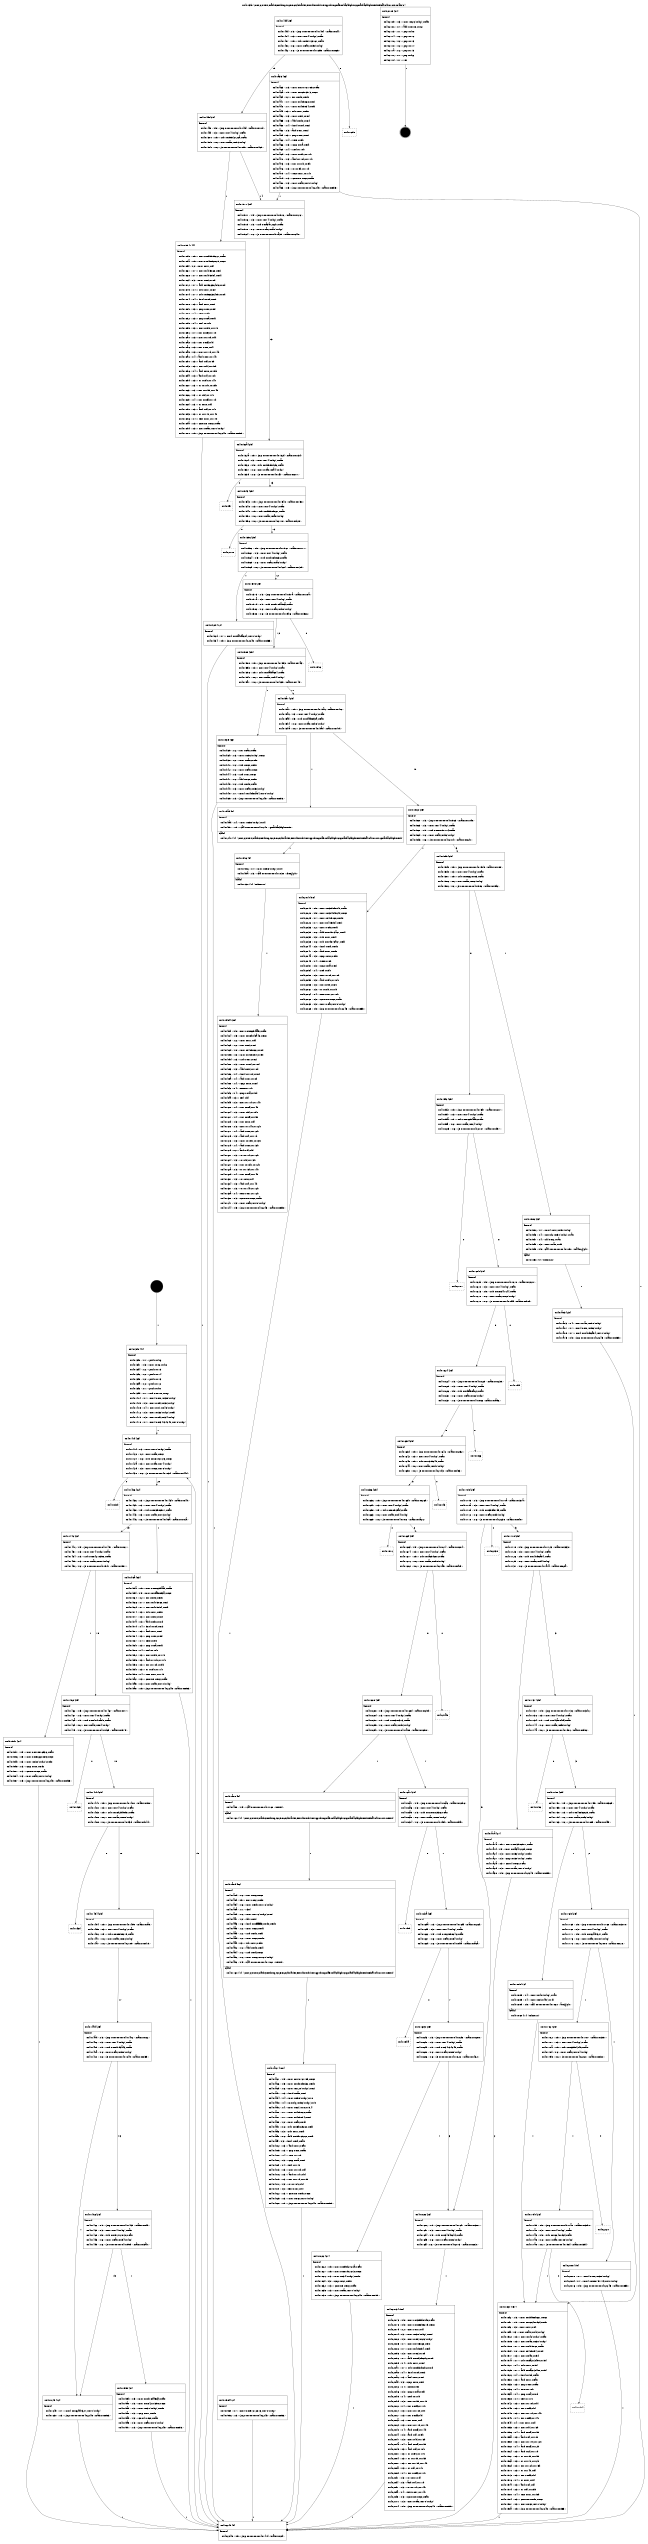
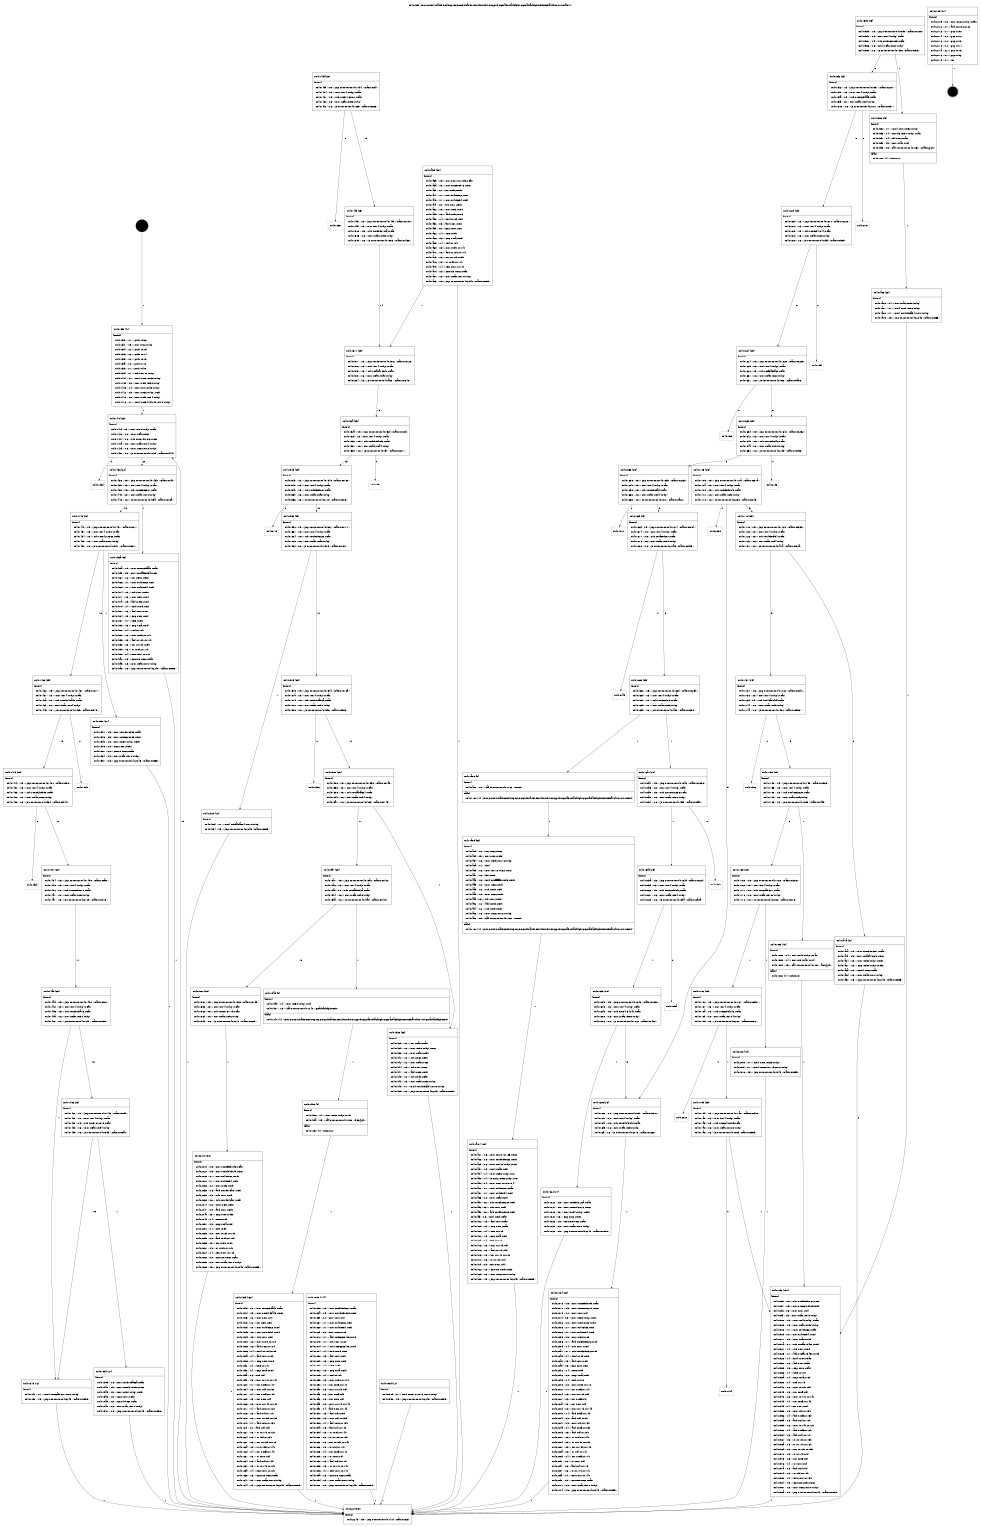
(225, 196) -> none
(455, 848) -> none
none -> (318, 1503)
